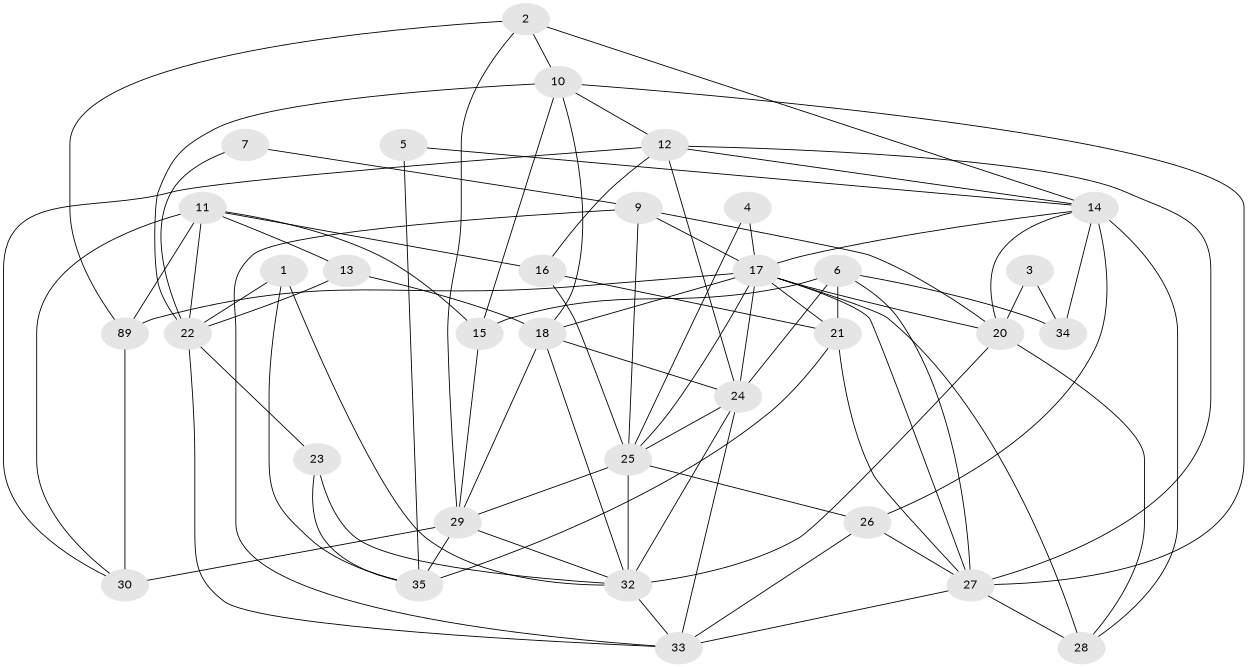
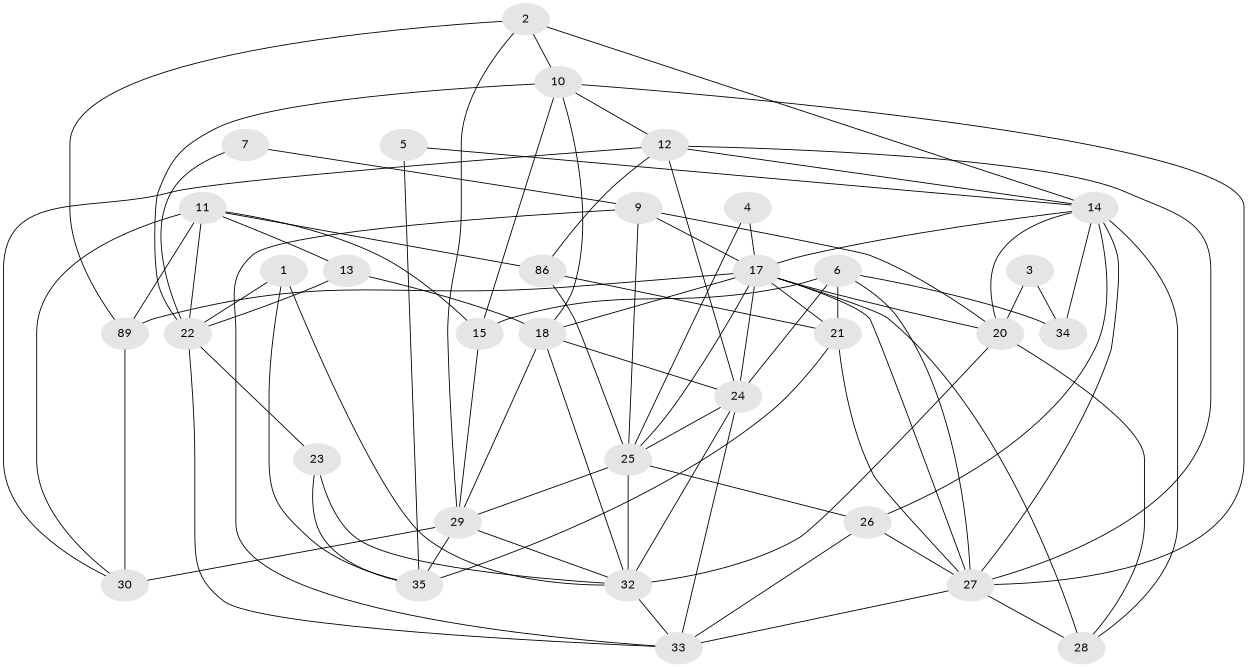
(543, 271) -> (543, 271)
none -> (1087, 408)
